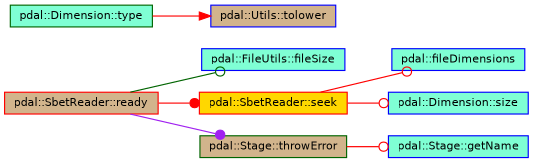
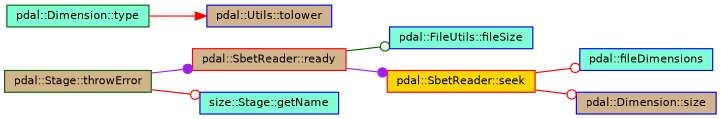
(174, 103) -> (362, 70)
(458, 103) -> (646, 103)
(173, 124) -> (167, 71)
(458, 147) -> (269, 103)
